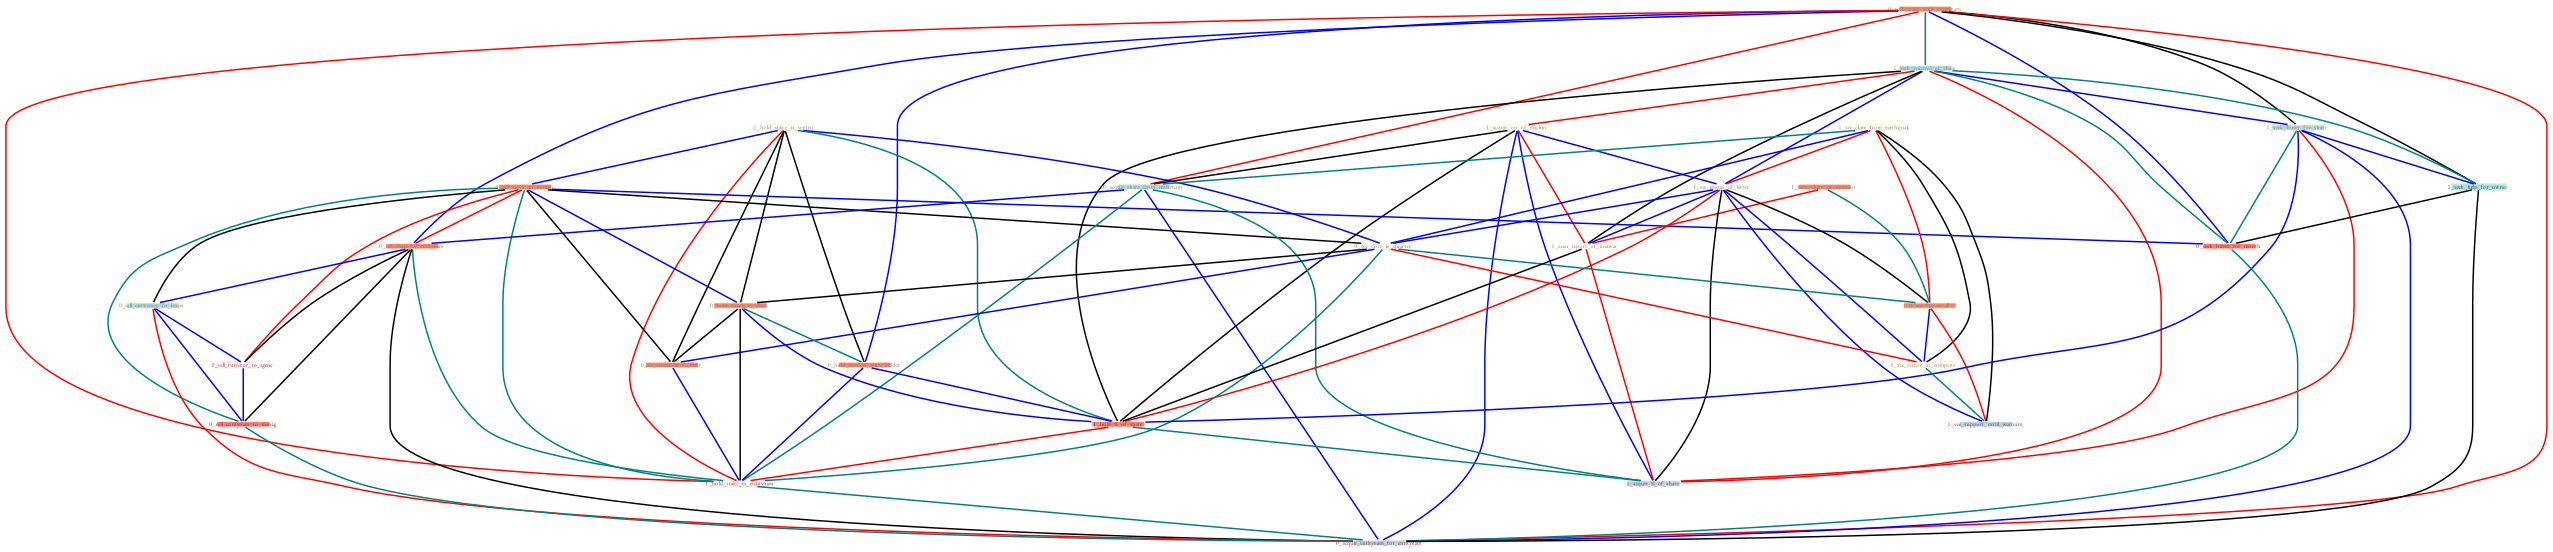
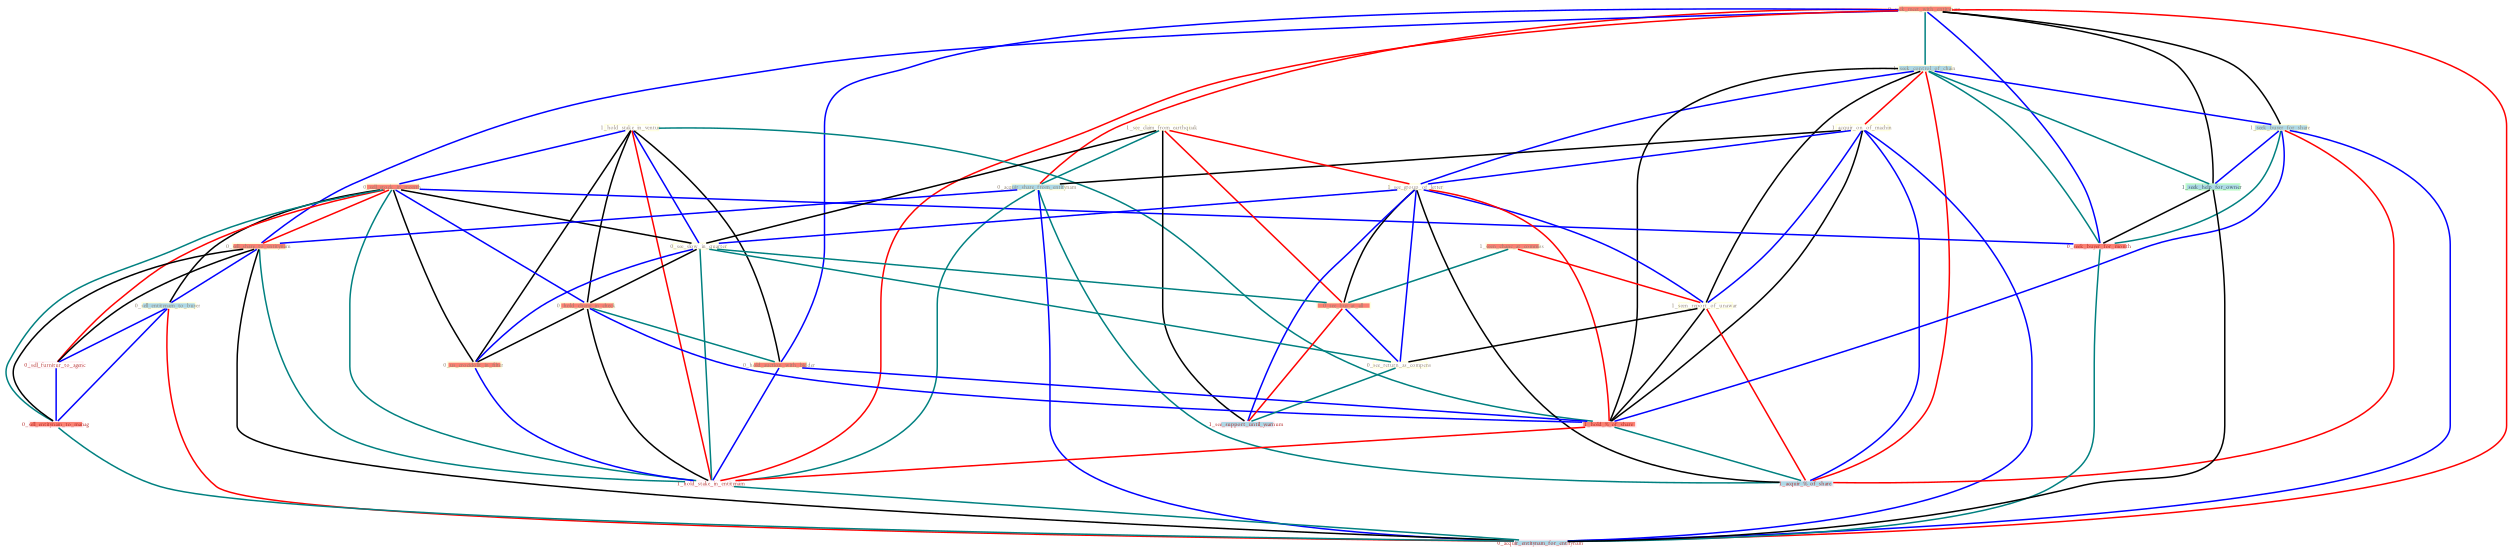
(1552, 187) -> (1793, 224)
(1629, 187) -> (1044, 159)
(1957, 250) -> (1553, 335)
(1654, 306) -> (1033, 303)
